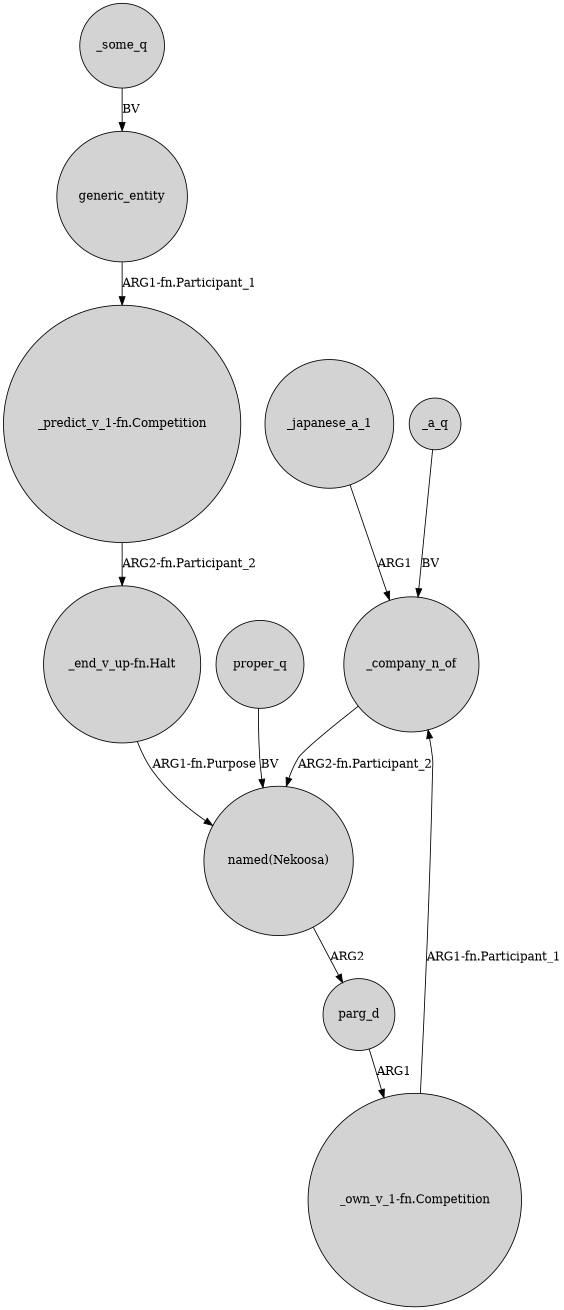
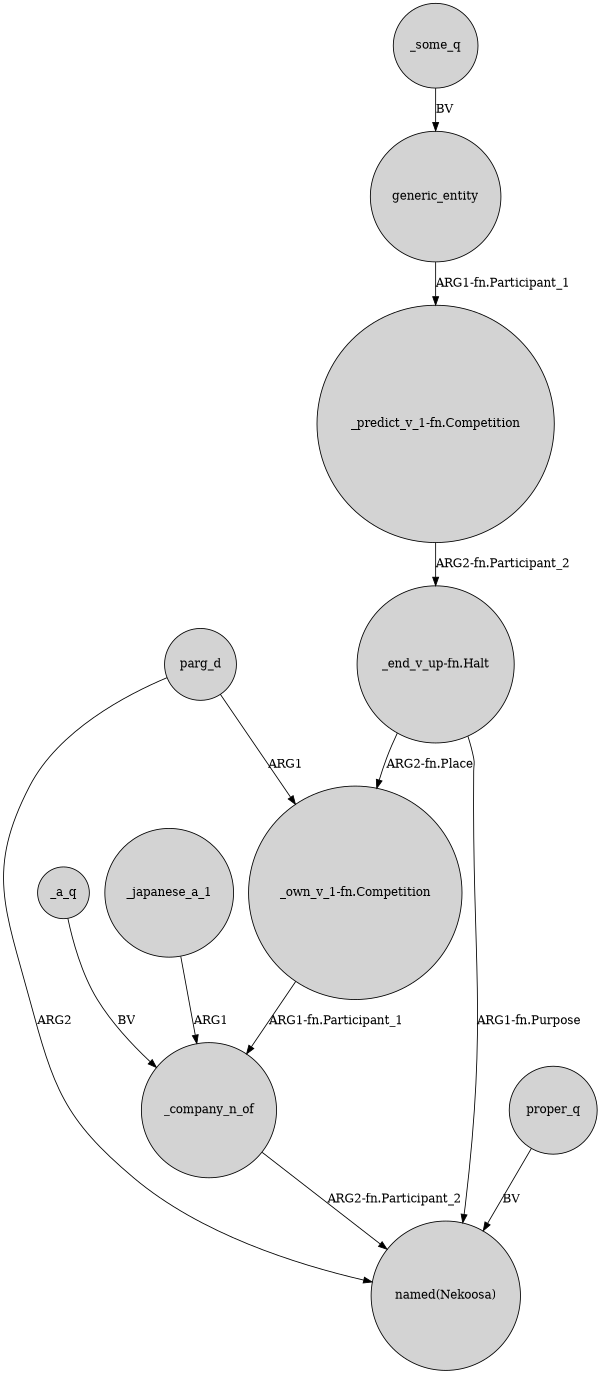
none -> (387, 756)
(326, 951) -> (38, 1031)
